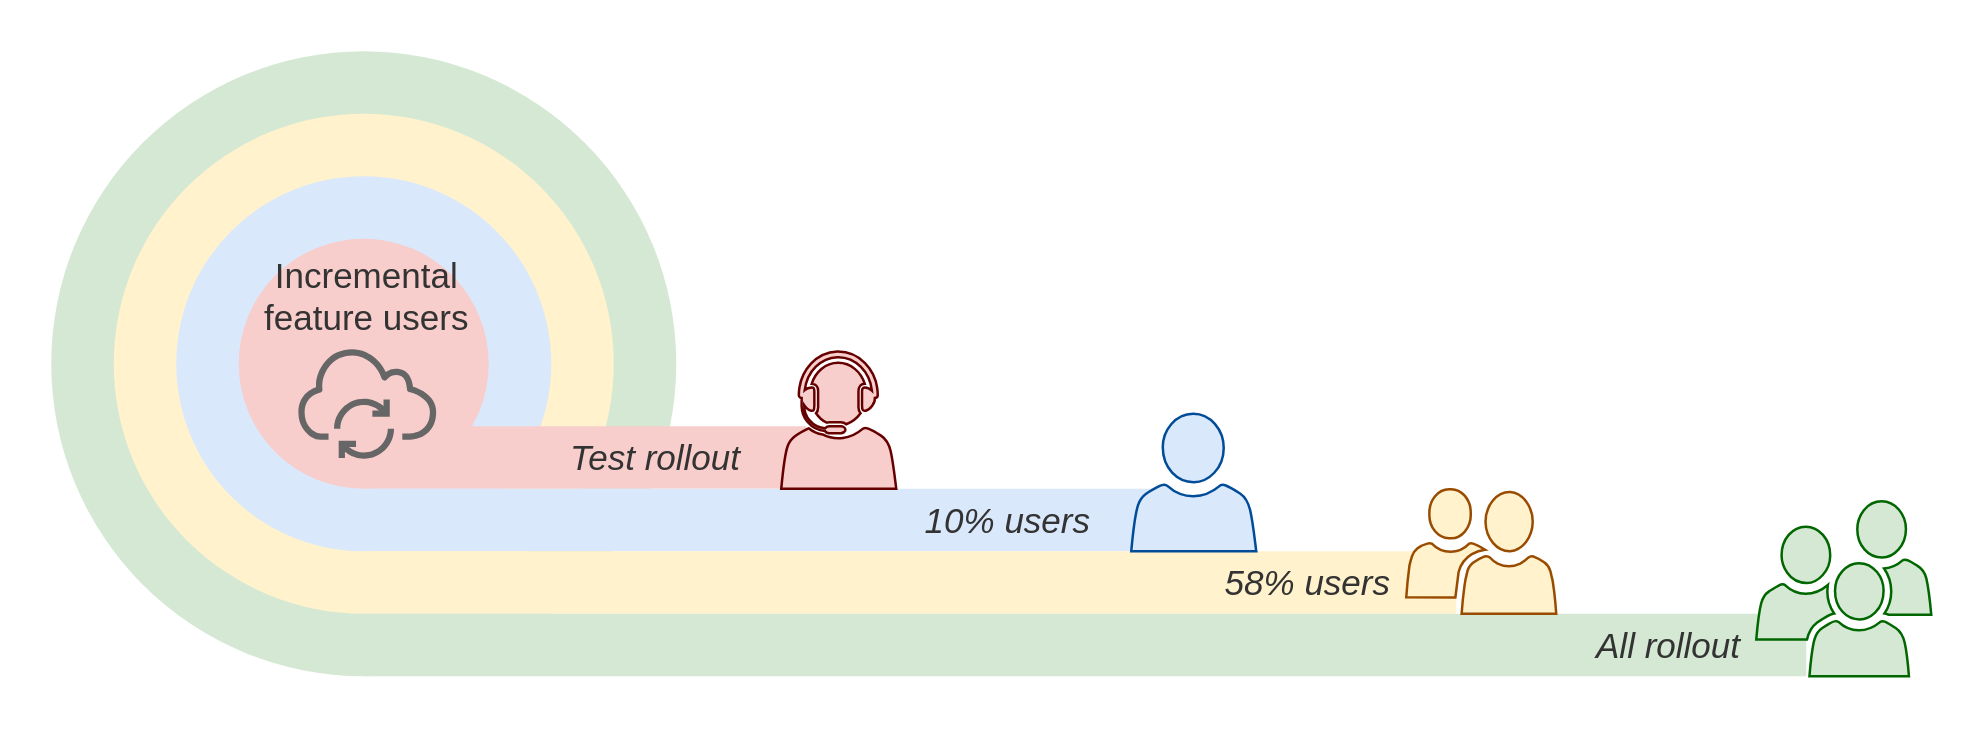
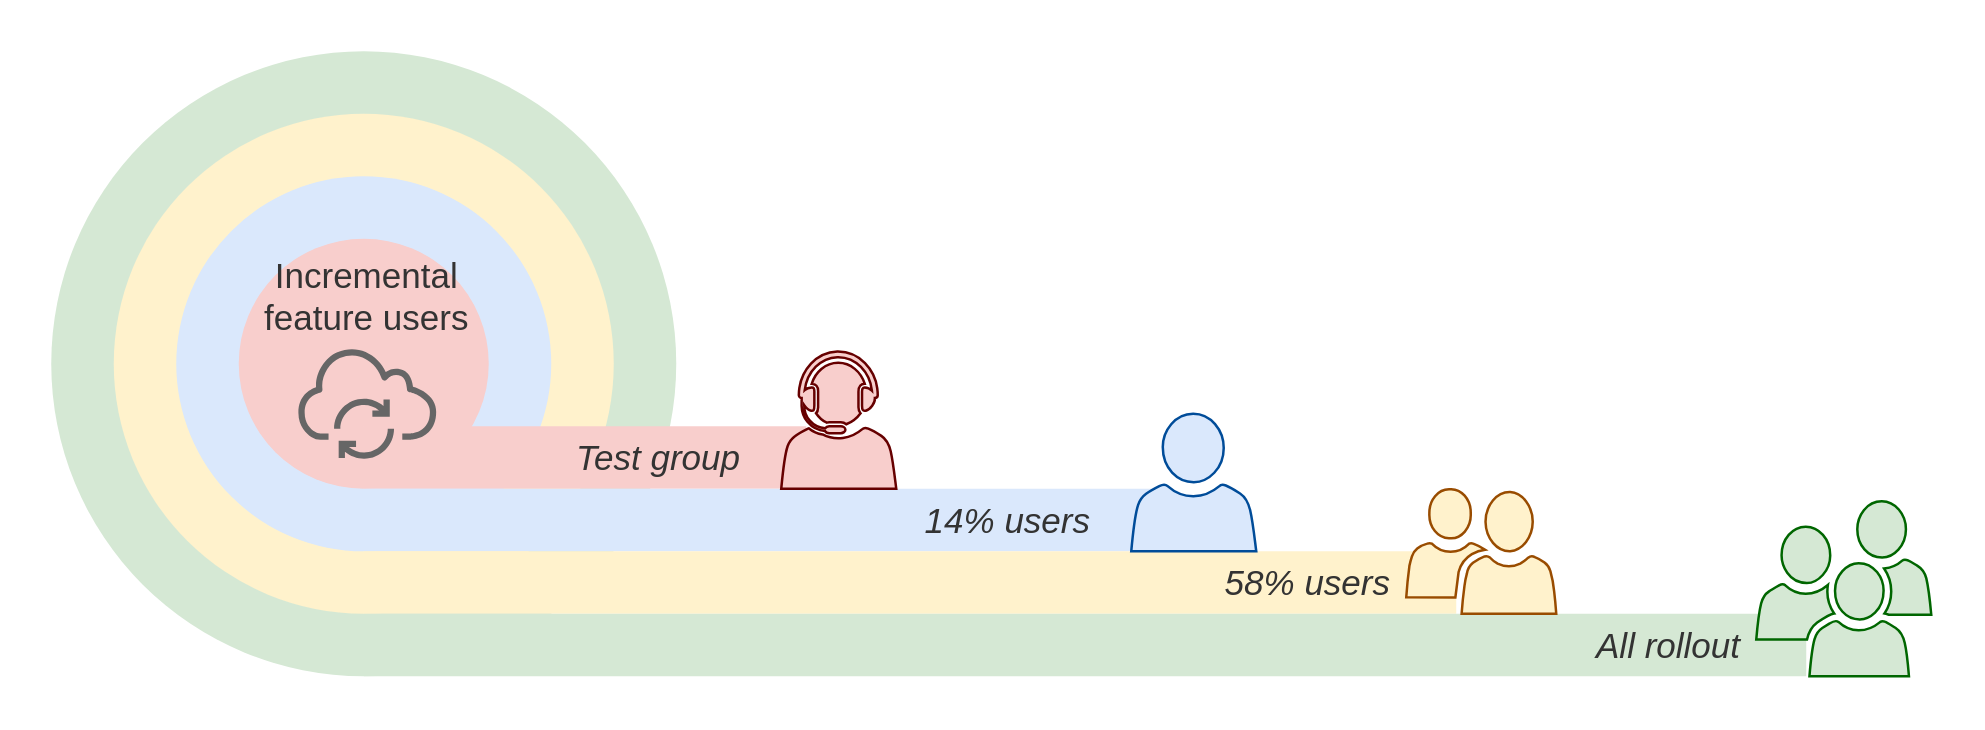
(637, 459) -> (648, 459)
(1008, 521) -> (1008, 521)
